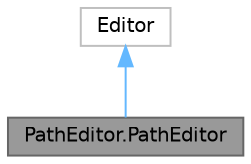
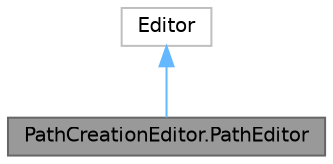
(126, 137) -> (167, 137)
